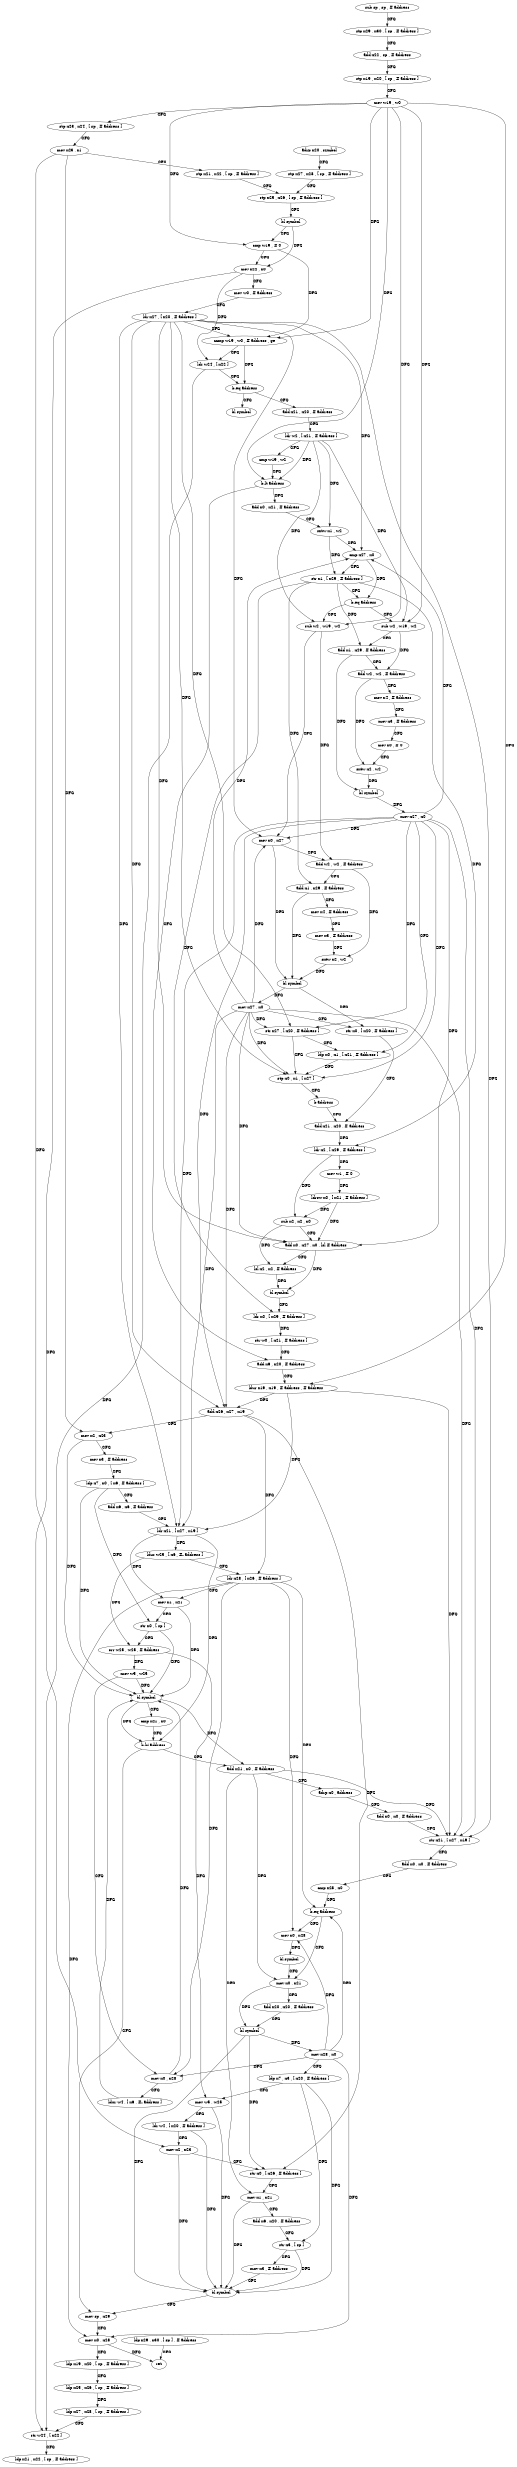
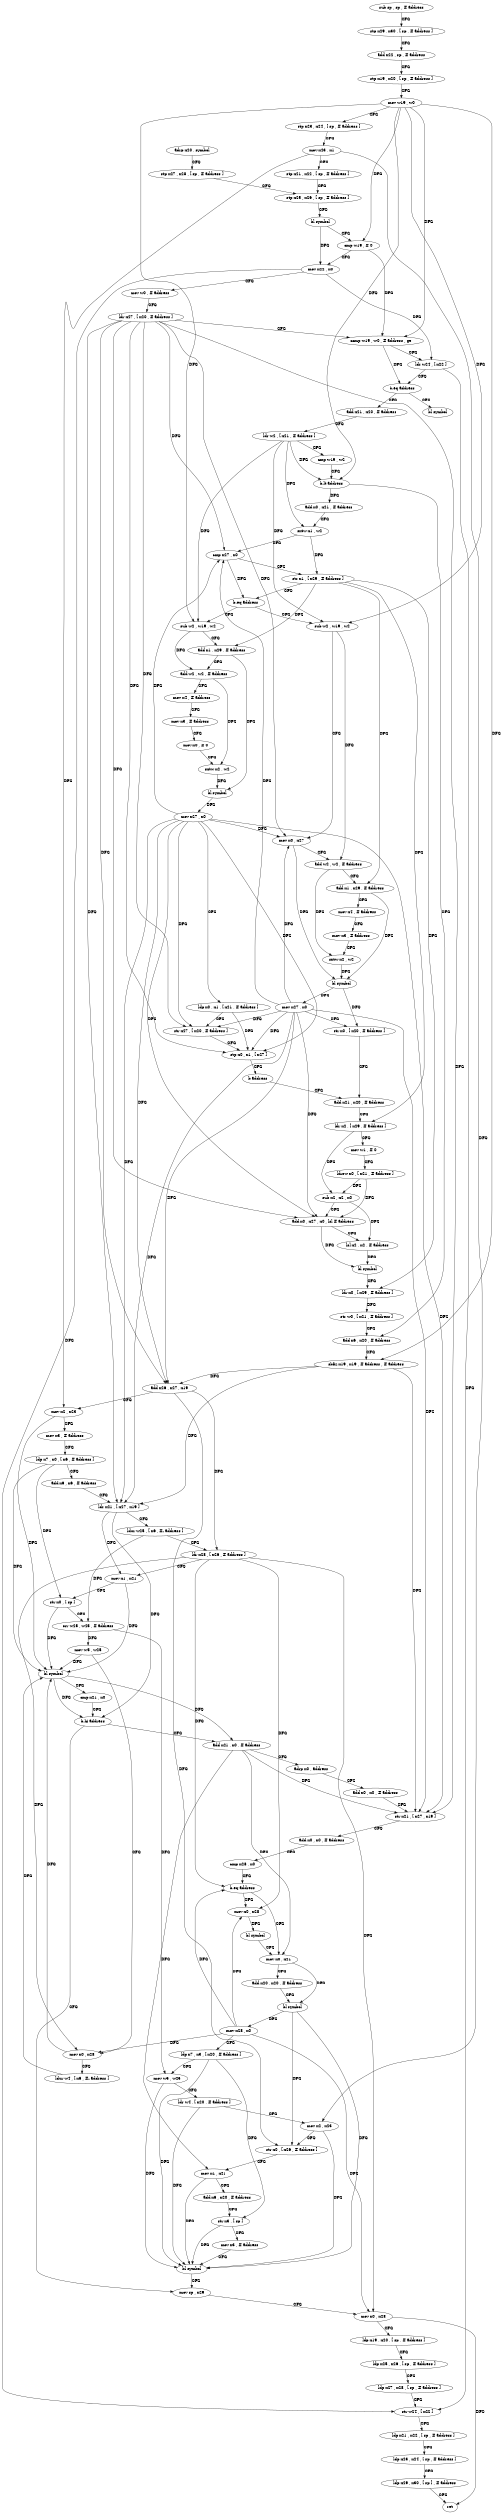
(319, 1043) -> (216, 1018)
(286, 1388) -> (366, 1364)
(102, 2400) -> (411, 2376)
none -> (425, 2459)
